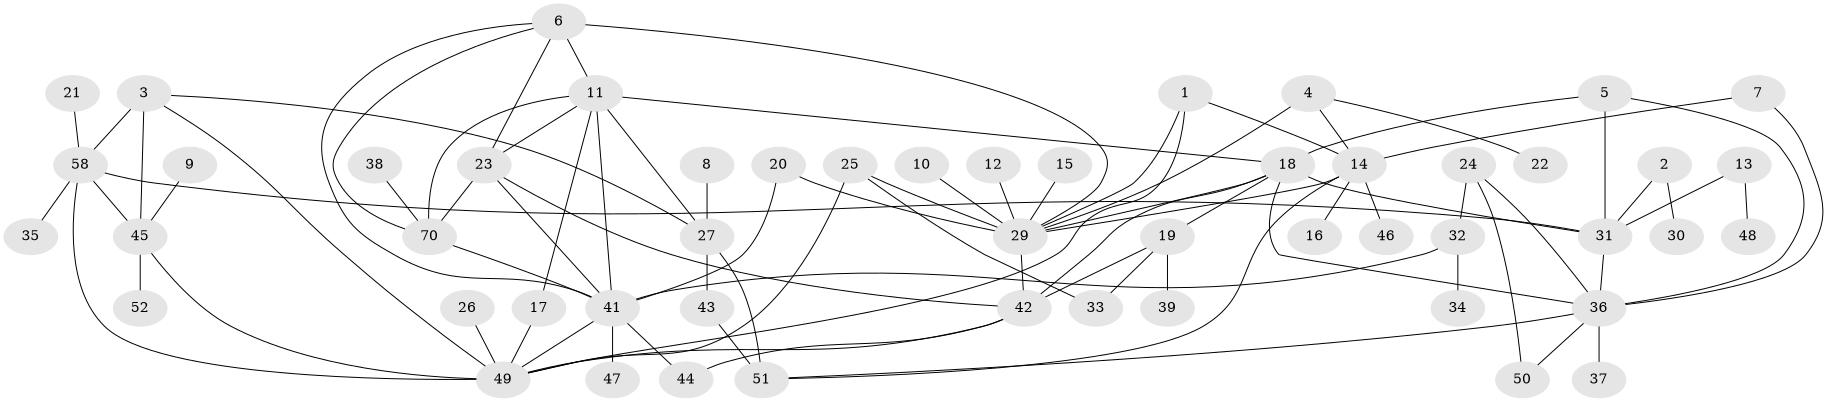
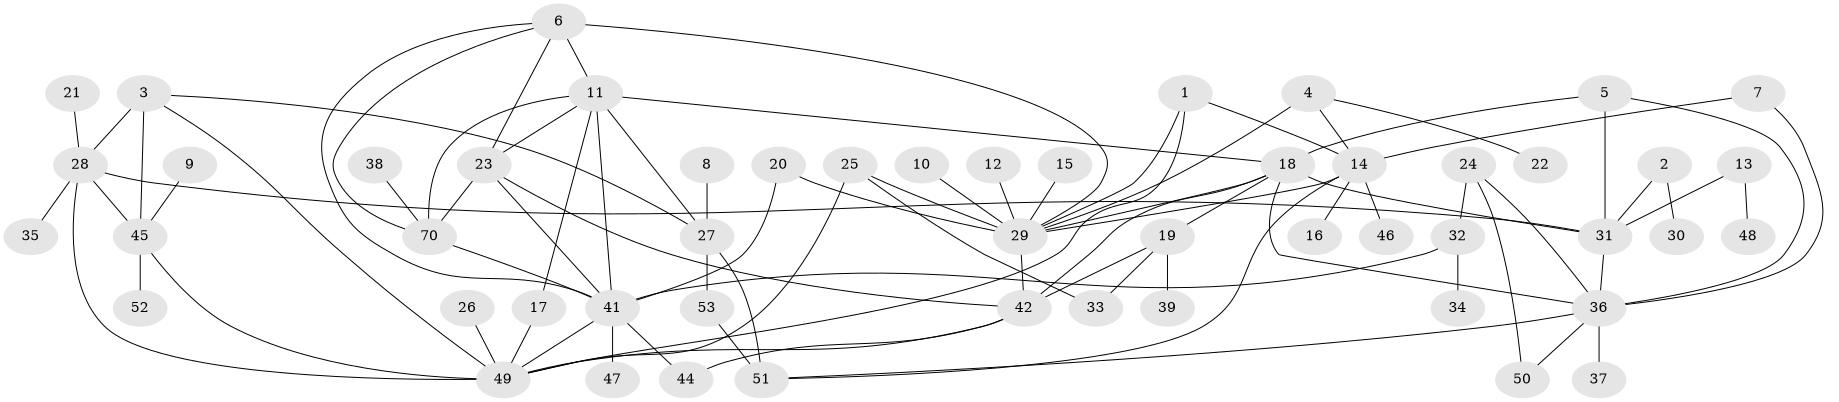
(81, 165) -> (81, 165)
(707, 308) -> (707, 308)
